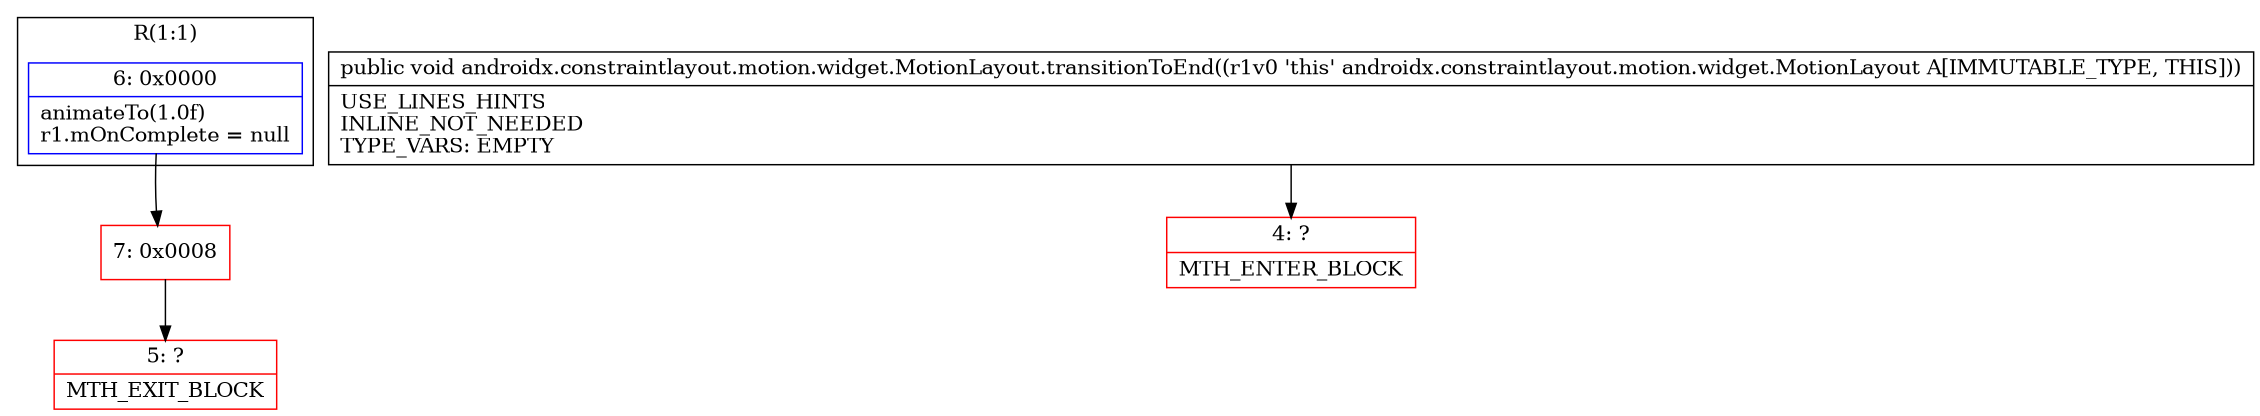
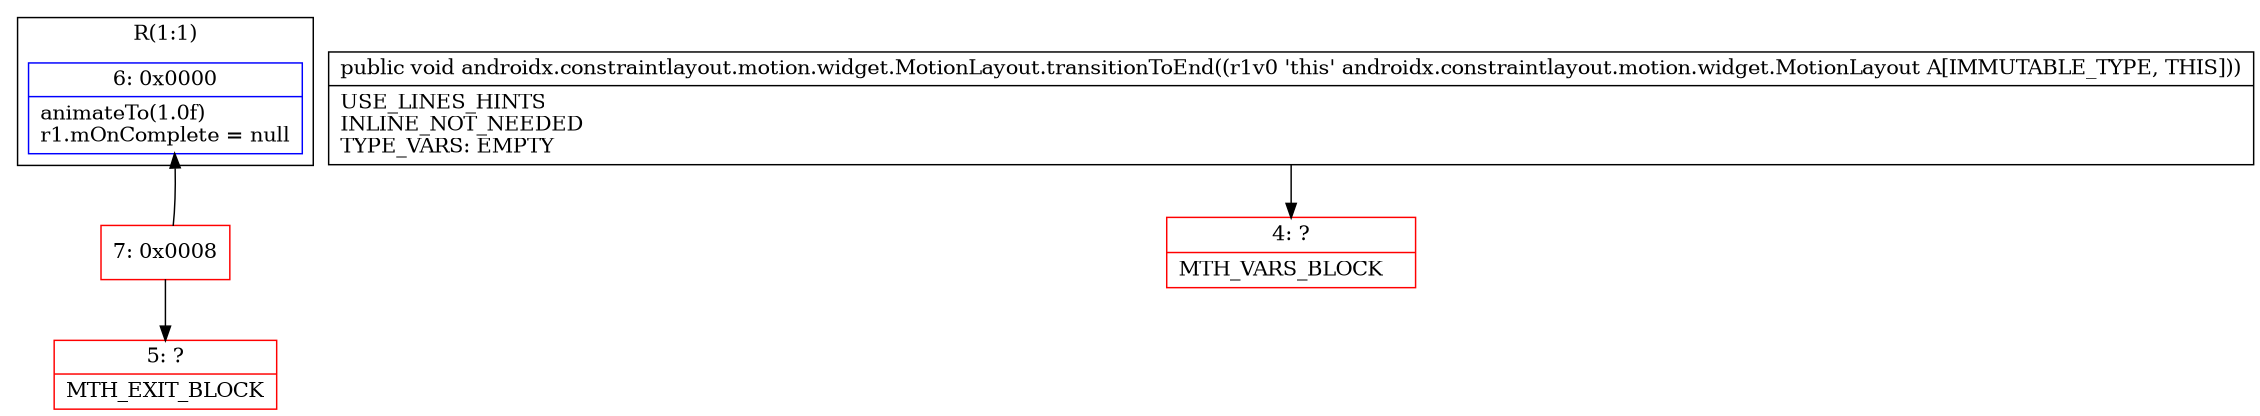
(156, 182) -> (175, 197)
(1291, 269) -> (1281, 269)
